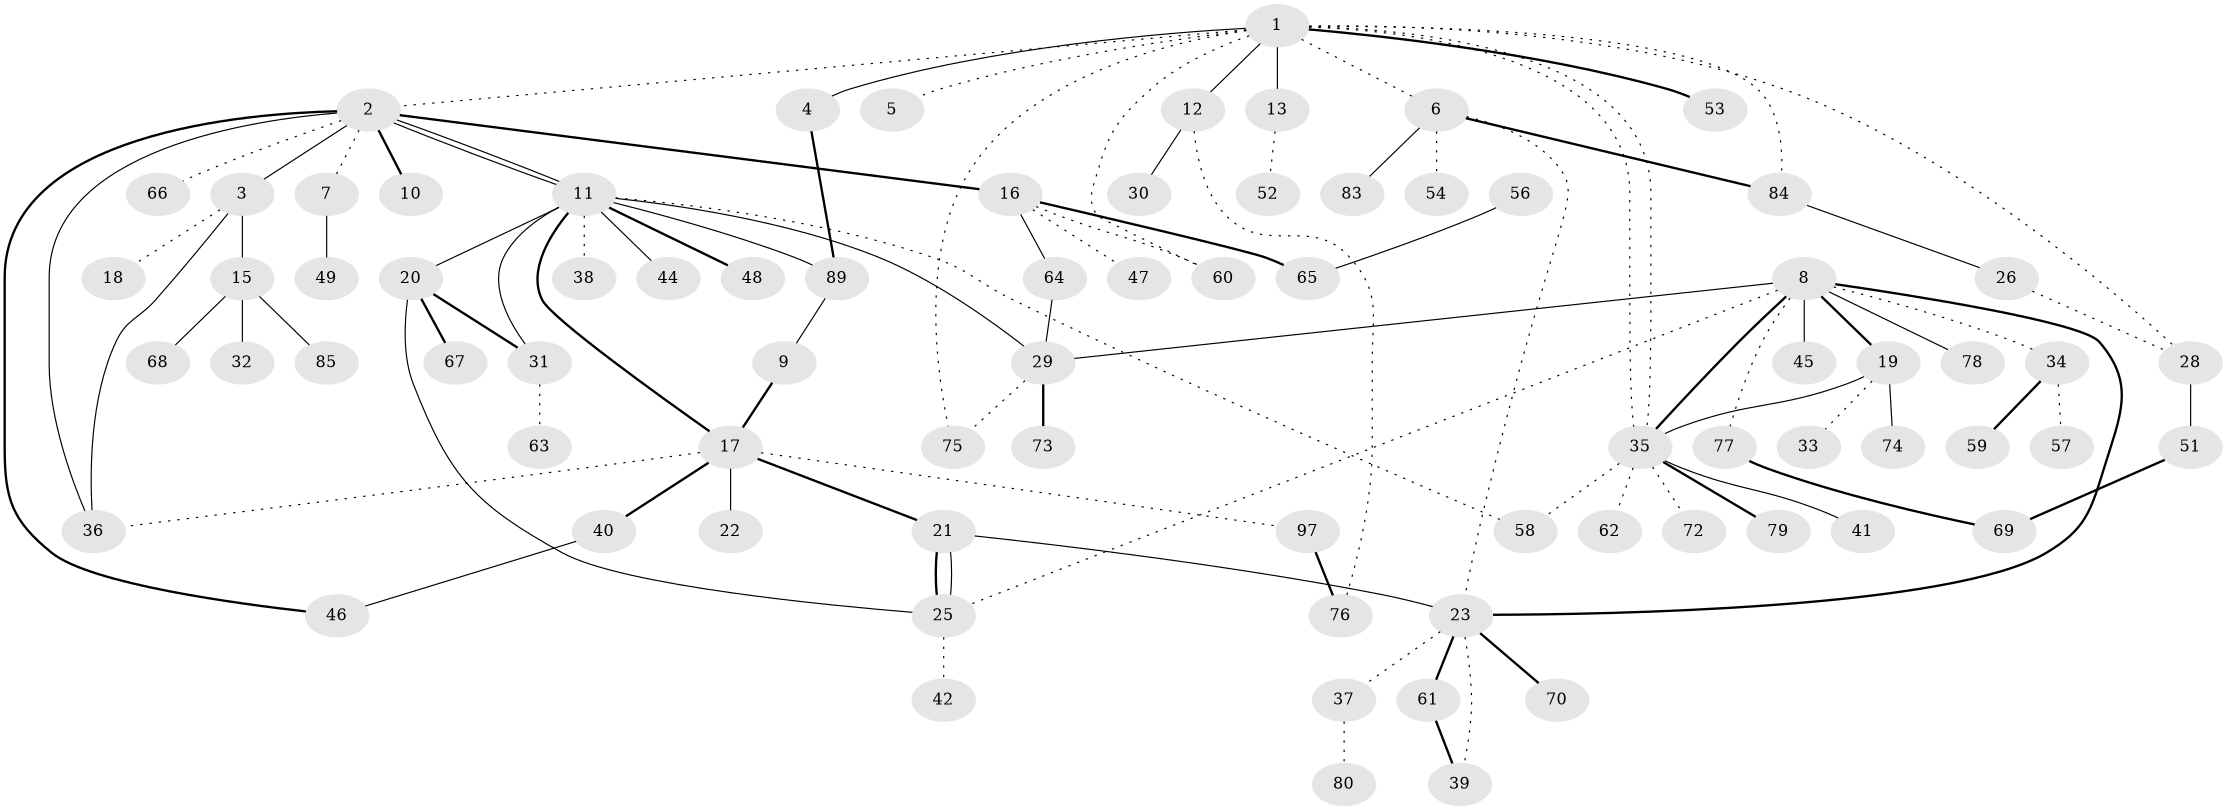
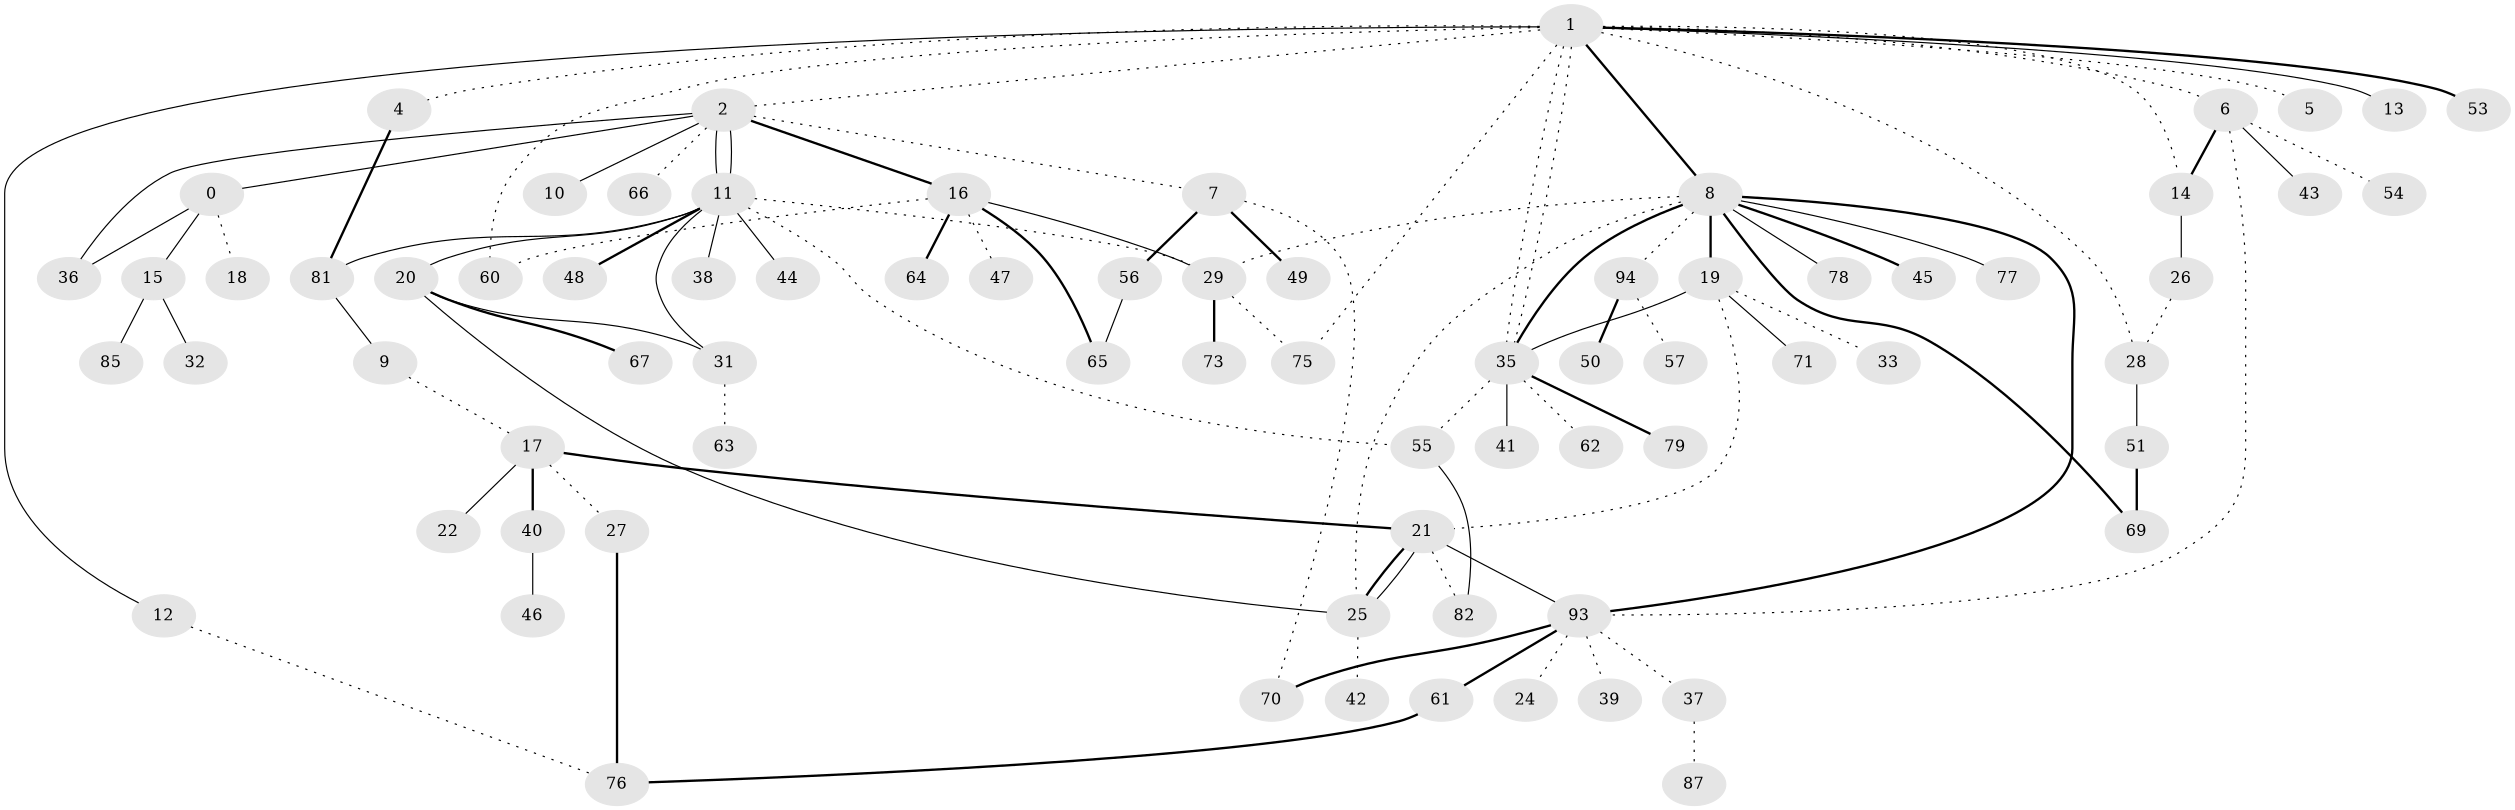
(954, 64) -> (759, 55)
none -> (1641, 110)
(390, 152) -> (639, 152)
(242, 194) -> (212, 194)
(1139, 194) -> none
(1268, 194) -> none
(1352, 194) -> (2310, 194)
(1780, 194) -> (2181, 194)
none -> (1172, 236)
(327, 237) -> (1256, 236)
(584, 237) -> (714, 236)
(1033, 237) -> (938, 237)
(821, 238) -> (963, 222)
(837, 279) -> (322, 279)
(475, 321) -> (566, 321)
(1424, 321) -> (1456, 217)
(1804, 321) -> (1819, 233)
(1048, 325) -> (1090, 230)
(585, 340) -> none
(5, 351) -> none
(1754, 359) -> (1864, 228)
(158, 363) -> none
(2057, 363) -> (1626, 279)
(758, 405) -> (459, 405)
none -> (1346, 415)
(1893, 447) -> (1804, 363)
(1978, 447) -> (1591, 363)
(412, 490) -> none
none -> (1676, 493)
(1861, 497) -> (1932, 343)
(1308, 532) -> (617, 532)
(1526, 532) -> (1423, 447)
(1694, 532) -> none
(1461, 616) -> (1579, 616)
none -> (1465, 616)
none -> (1526, 700)
(1444, 742) -> (1035, 763)
(1344, 784) -> (1694, 784)
